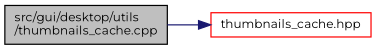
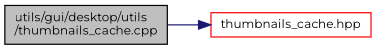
(86, 25) -> (86, 25)
